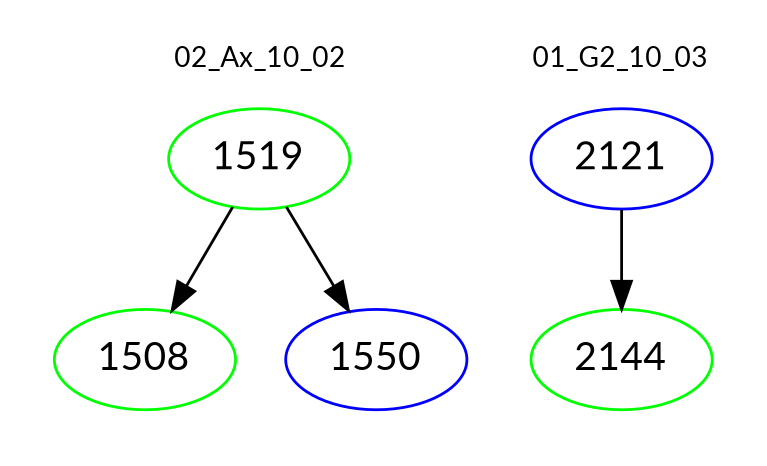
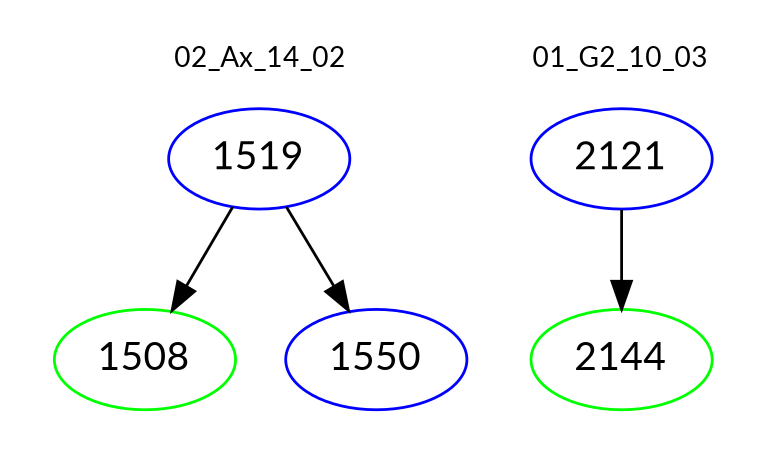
(261, 60) -> (261, 60)
(259, 159) -> (259, 159)
